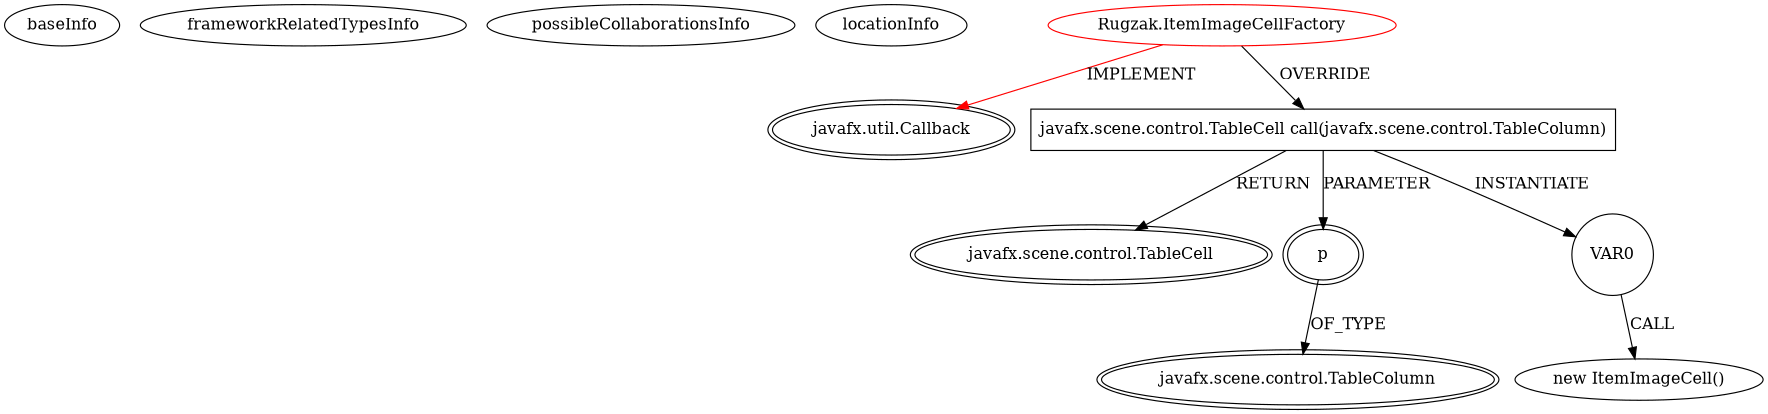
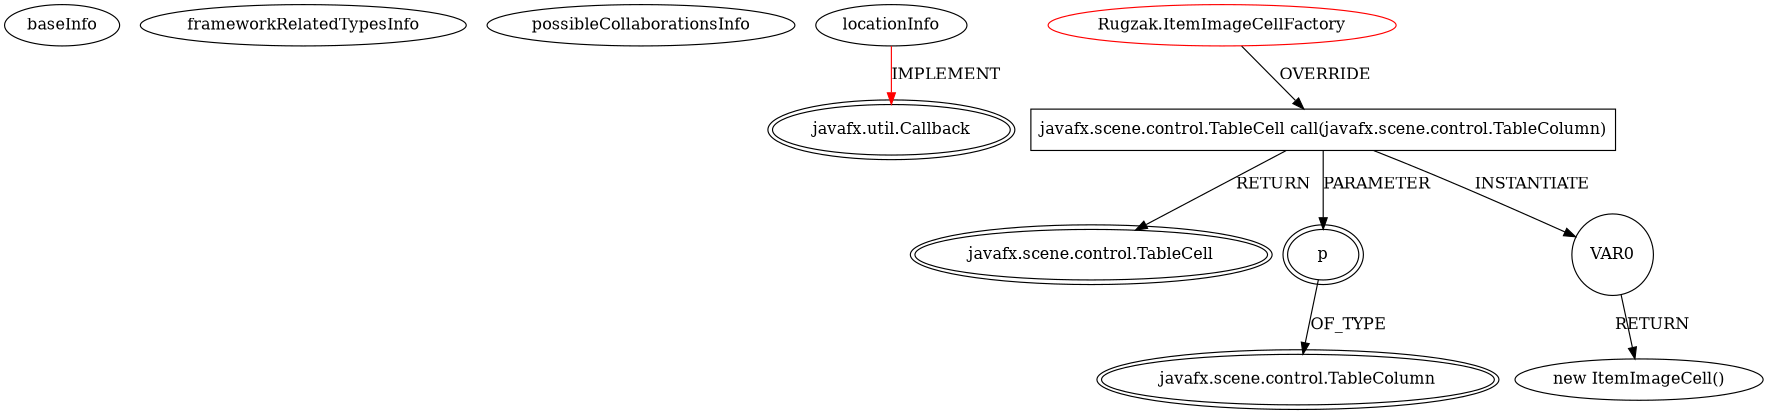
(1065, 75) -> (891, 69)
(1652, 325) -> (1652, 325)
